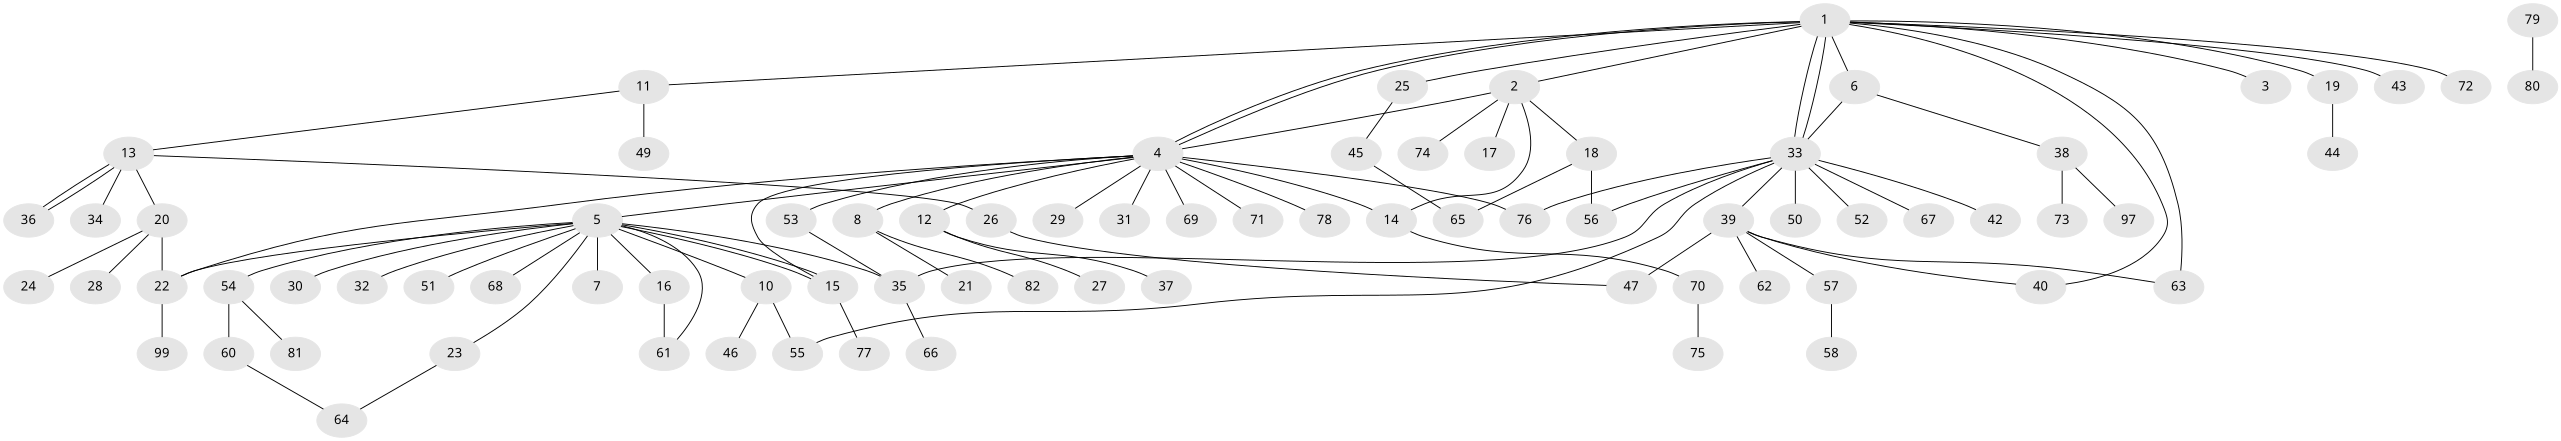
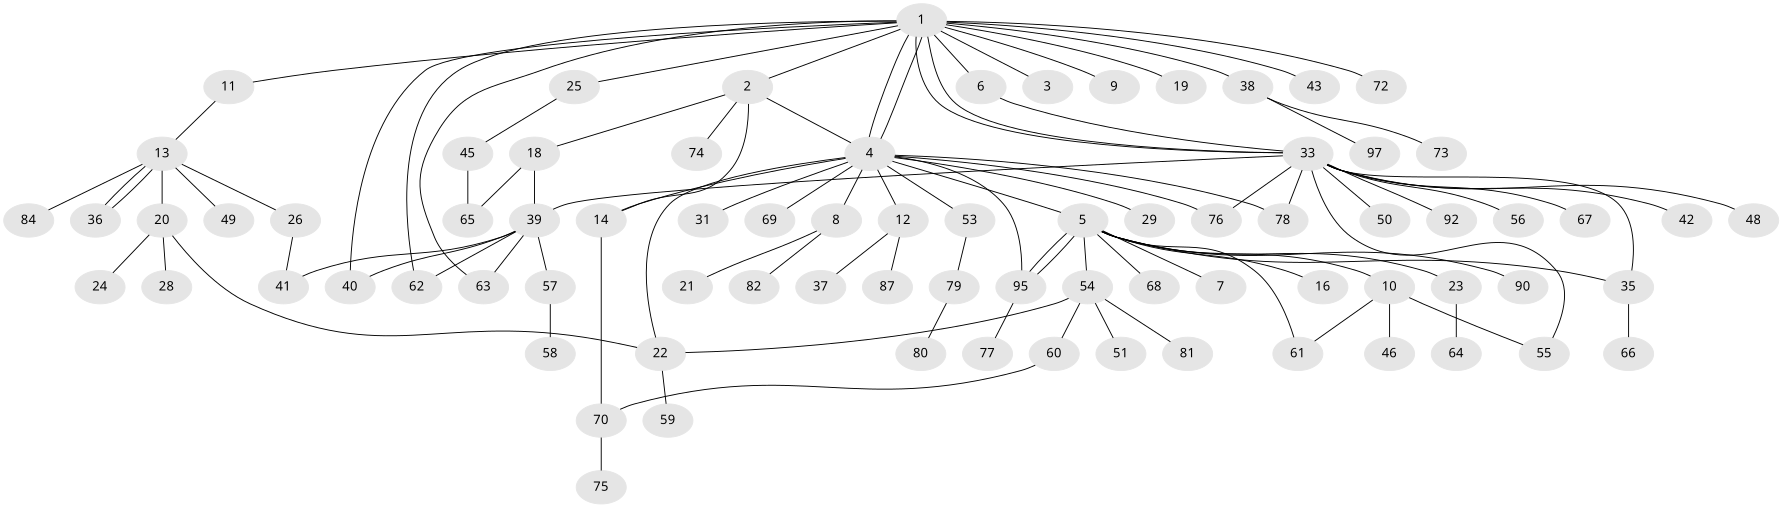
none -> (649, 30)
none -> (1114, 87)
(1958, 120) -> (1089, 41)
(644, 121) -> (195, 187)
(1490, 154) -> none
(2333, 154) -> none
none -> (1296, 187)
(1592, 187) -> (535, 187)
(95, 220) -> (29, 220)
(1258, 220) -> none
none -> (1754, 220)
(1862, 220) -> (1452, 220)
(327, 248) -> (879, 338)
(511, 251) -> (1104, 321)
(845, 254) -> (962, 254)
(296, 287) -> (1523, 287)
(362, 287) -> none
(833, 287) -> (1021, 287)
(1100, 287) -> (887, 287)
(1631, 287) -> (283, 287)
(664, 321) -> (1344, 321)
(162, 354) -> (668, 421)
(285, 387) -> (828, 387)
